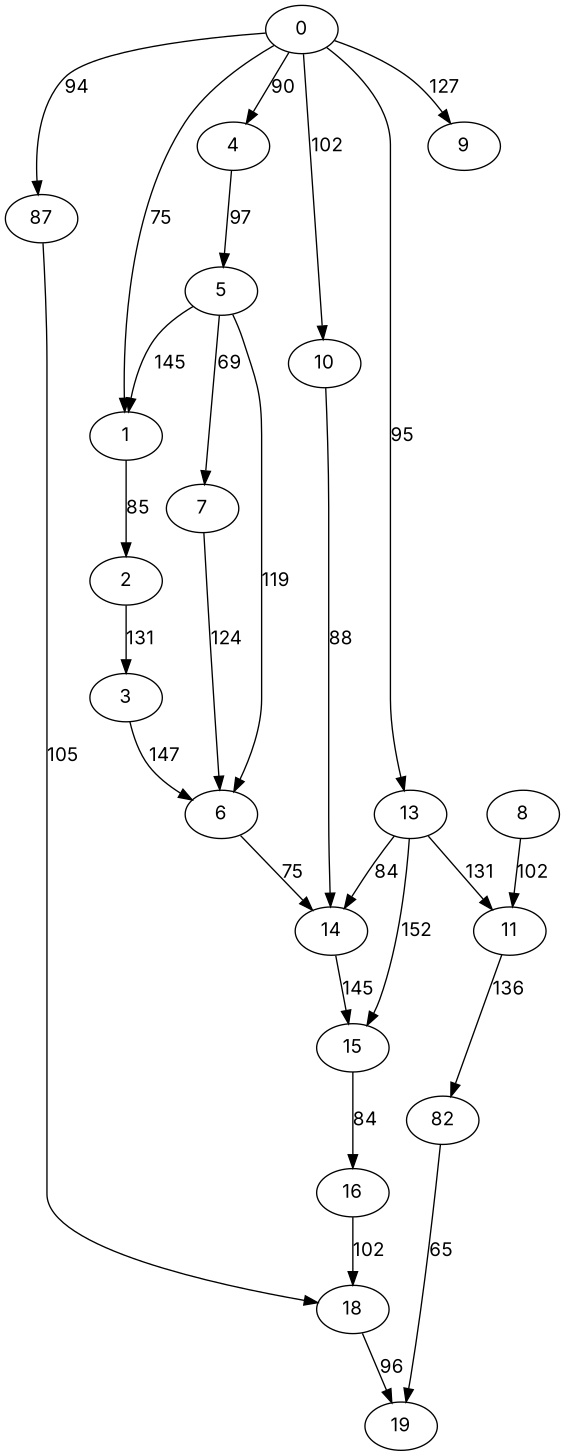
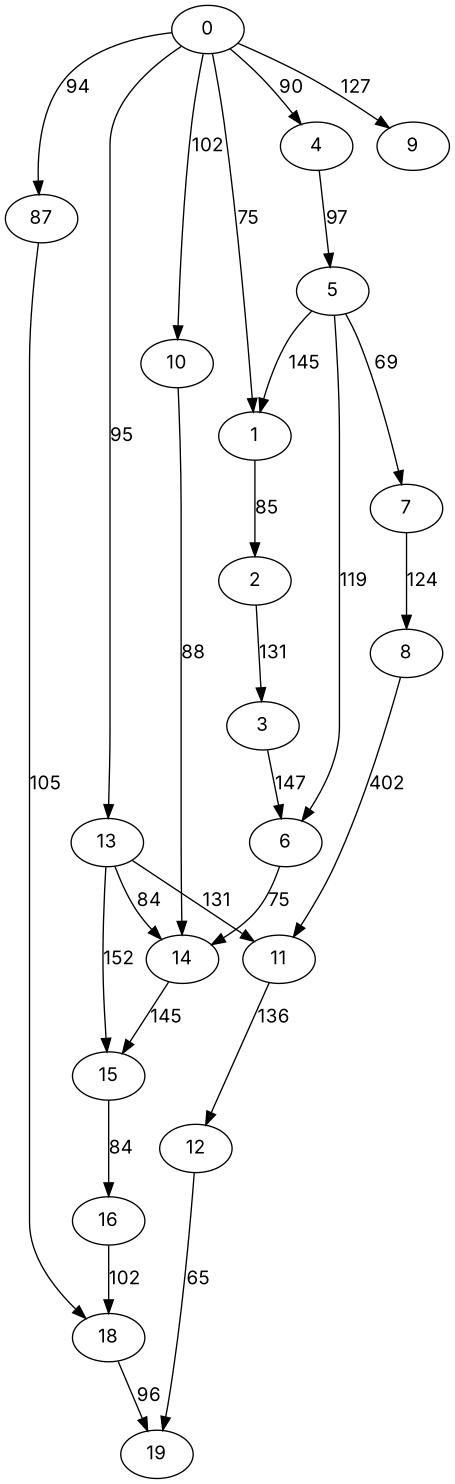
(211, 655) -> (407, 574)
(533, 873) -> (387, 784)
(443, 1120) -> (196, 1148)
